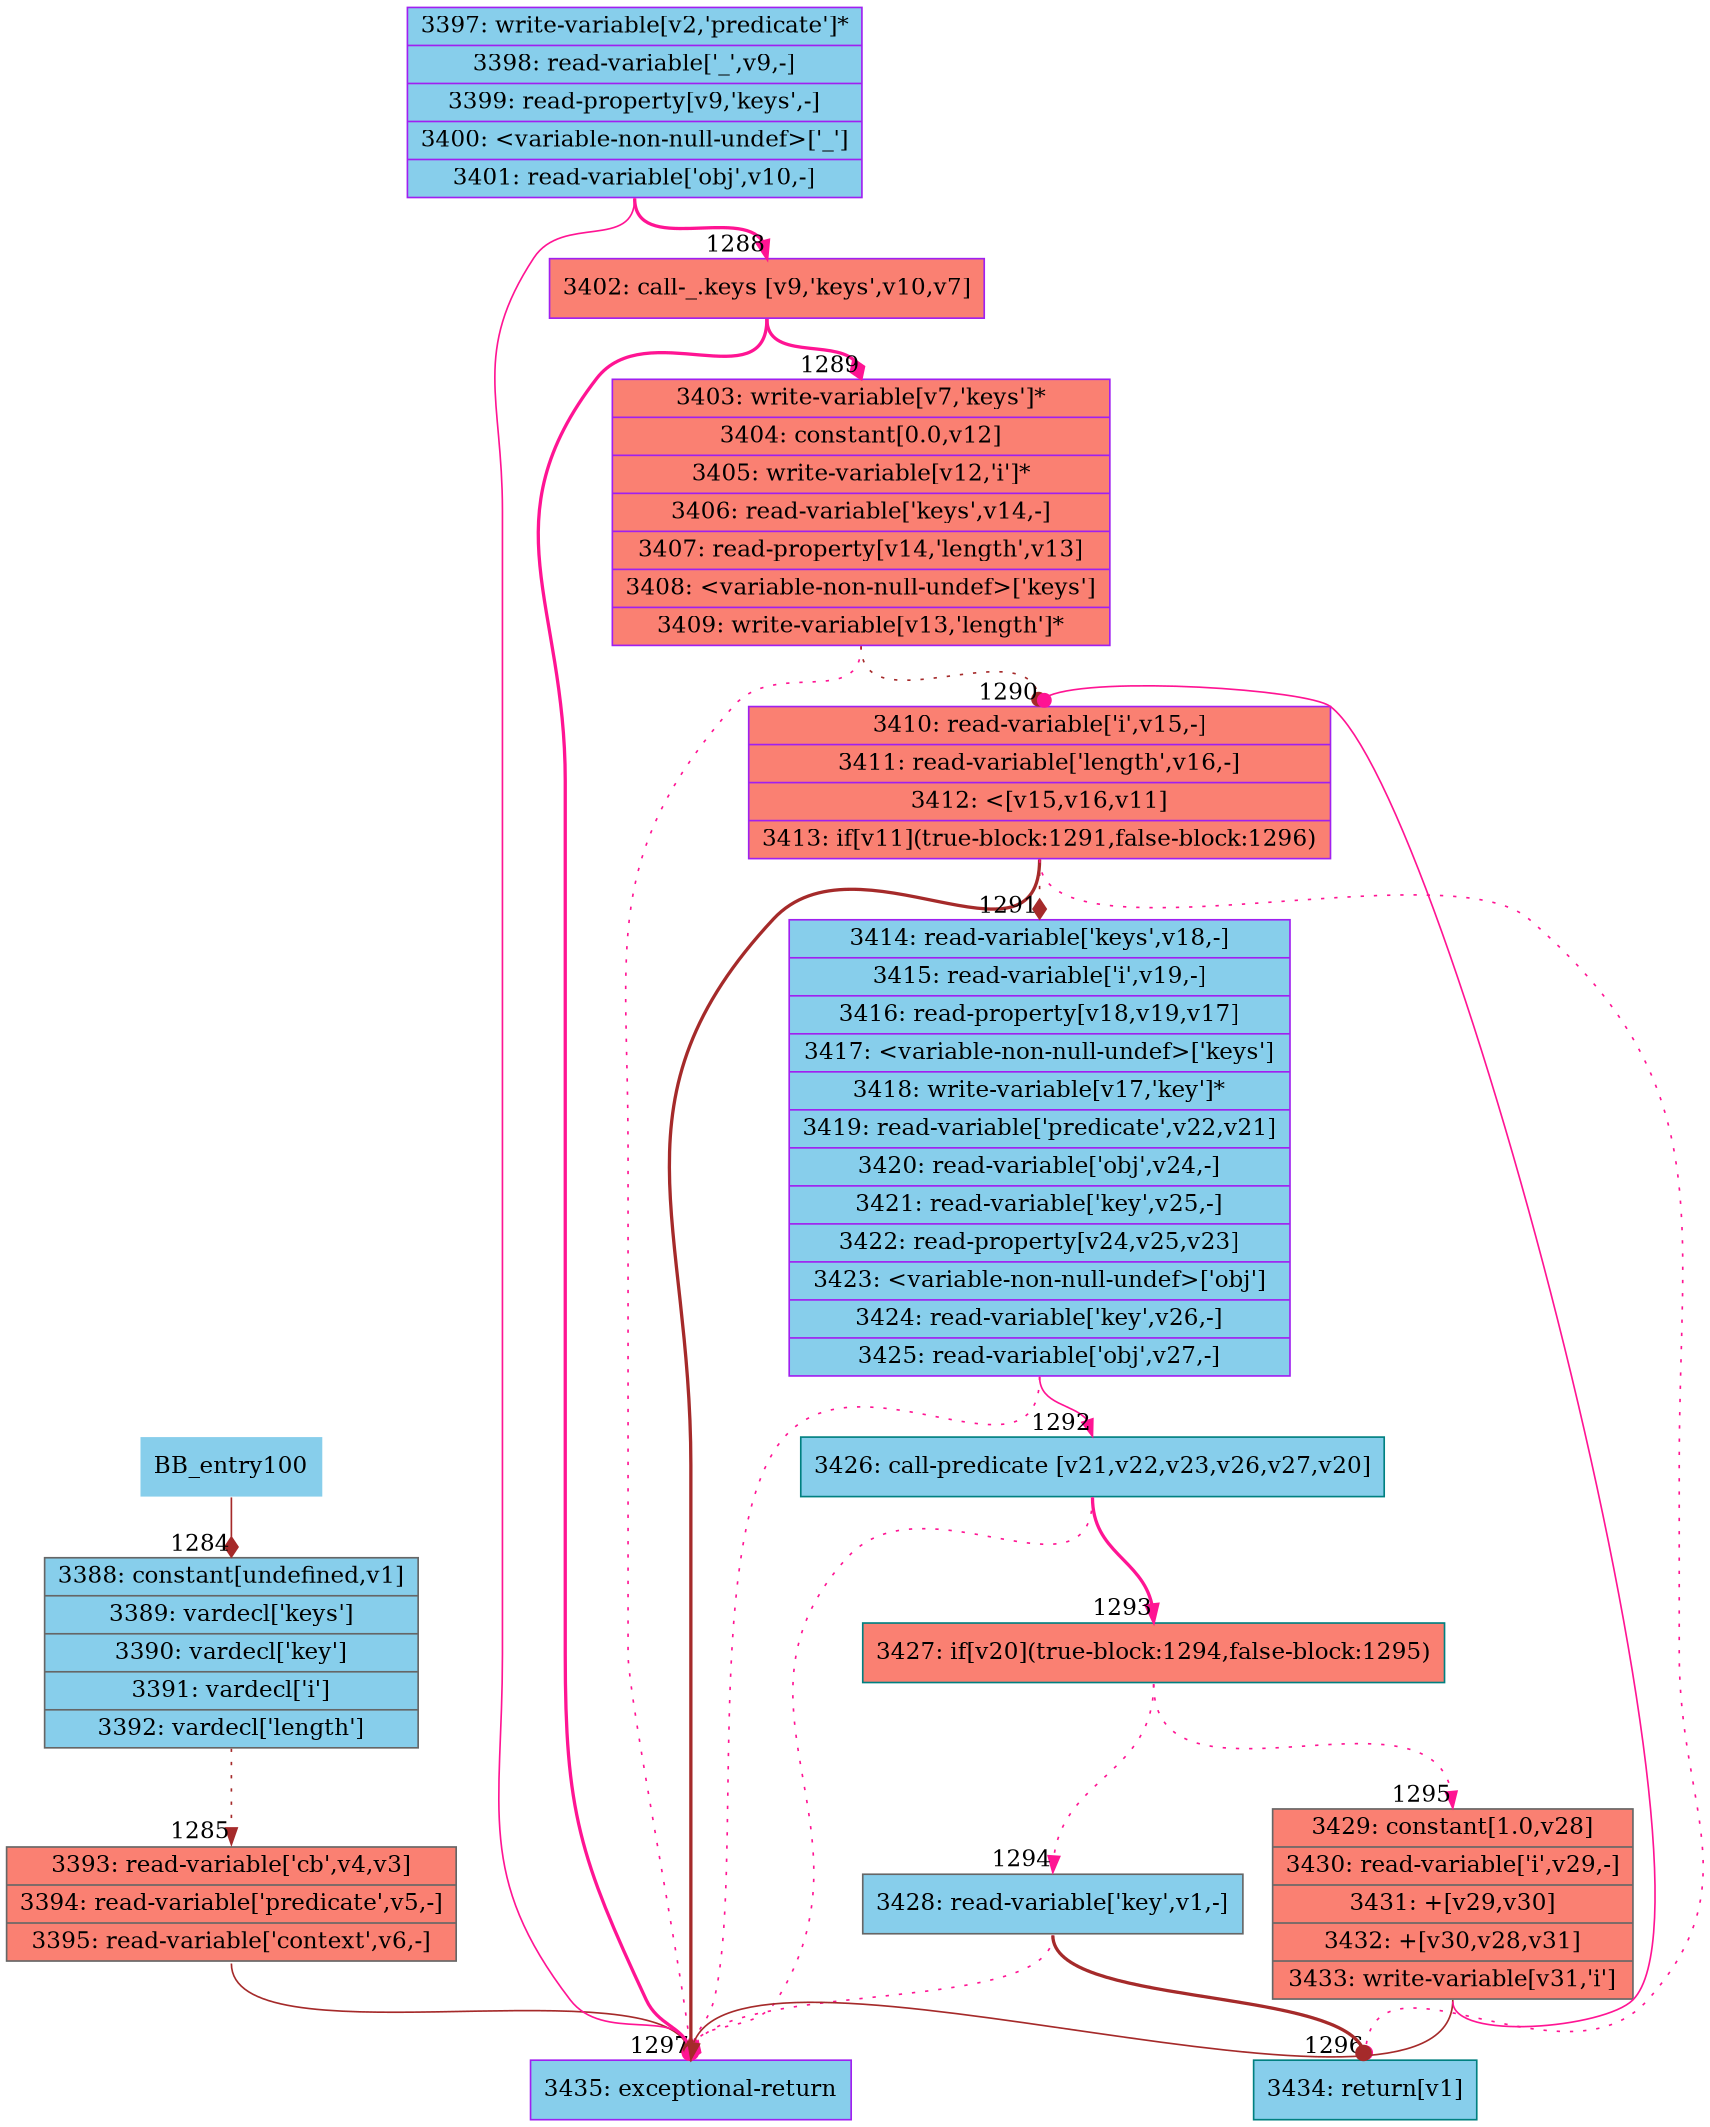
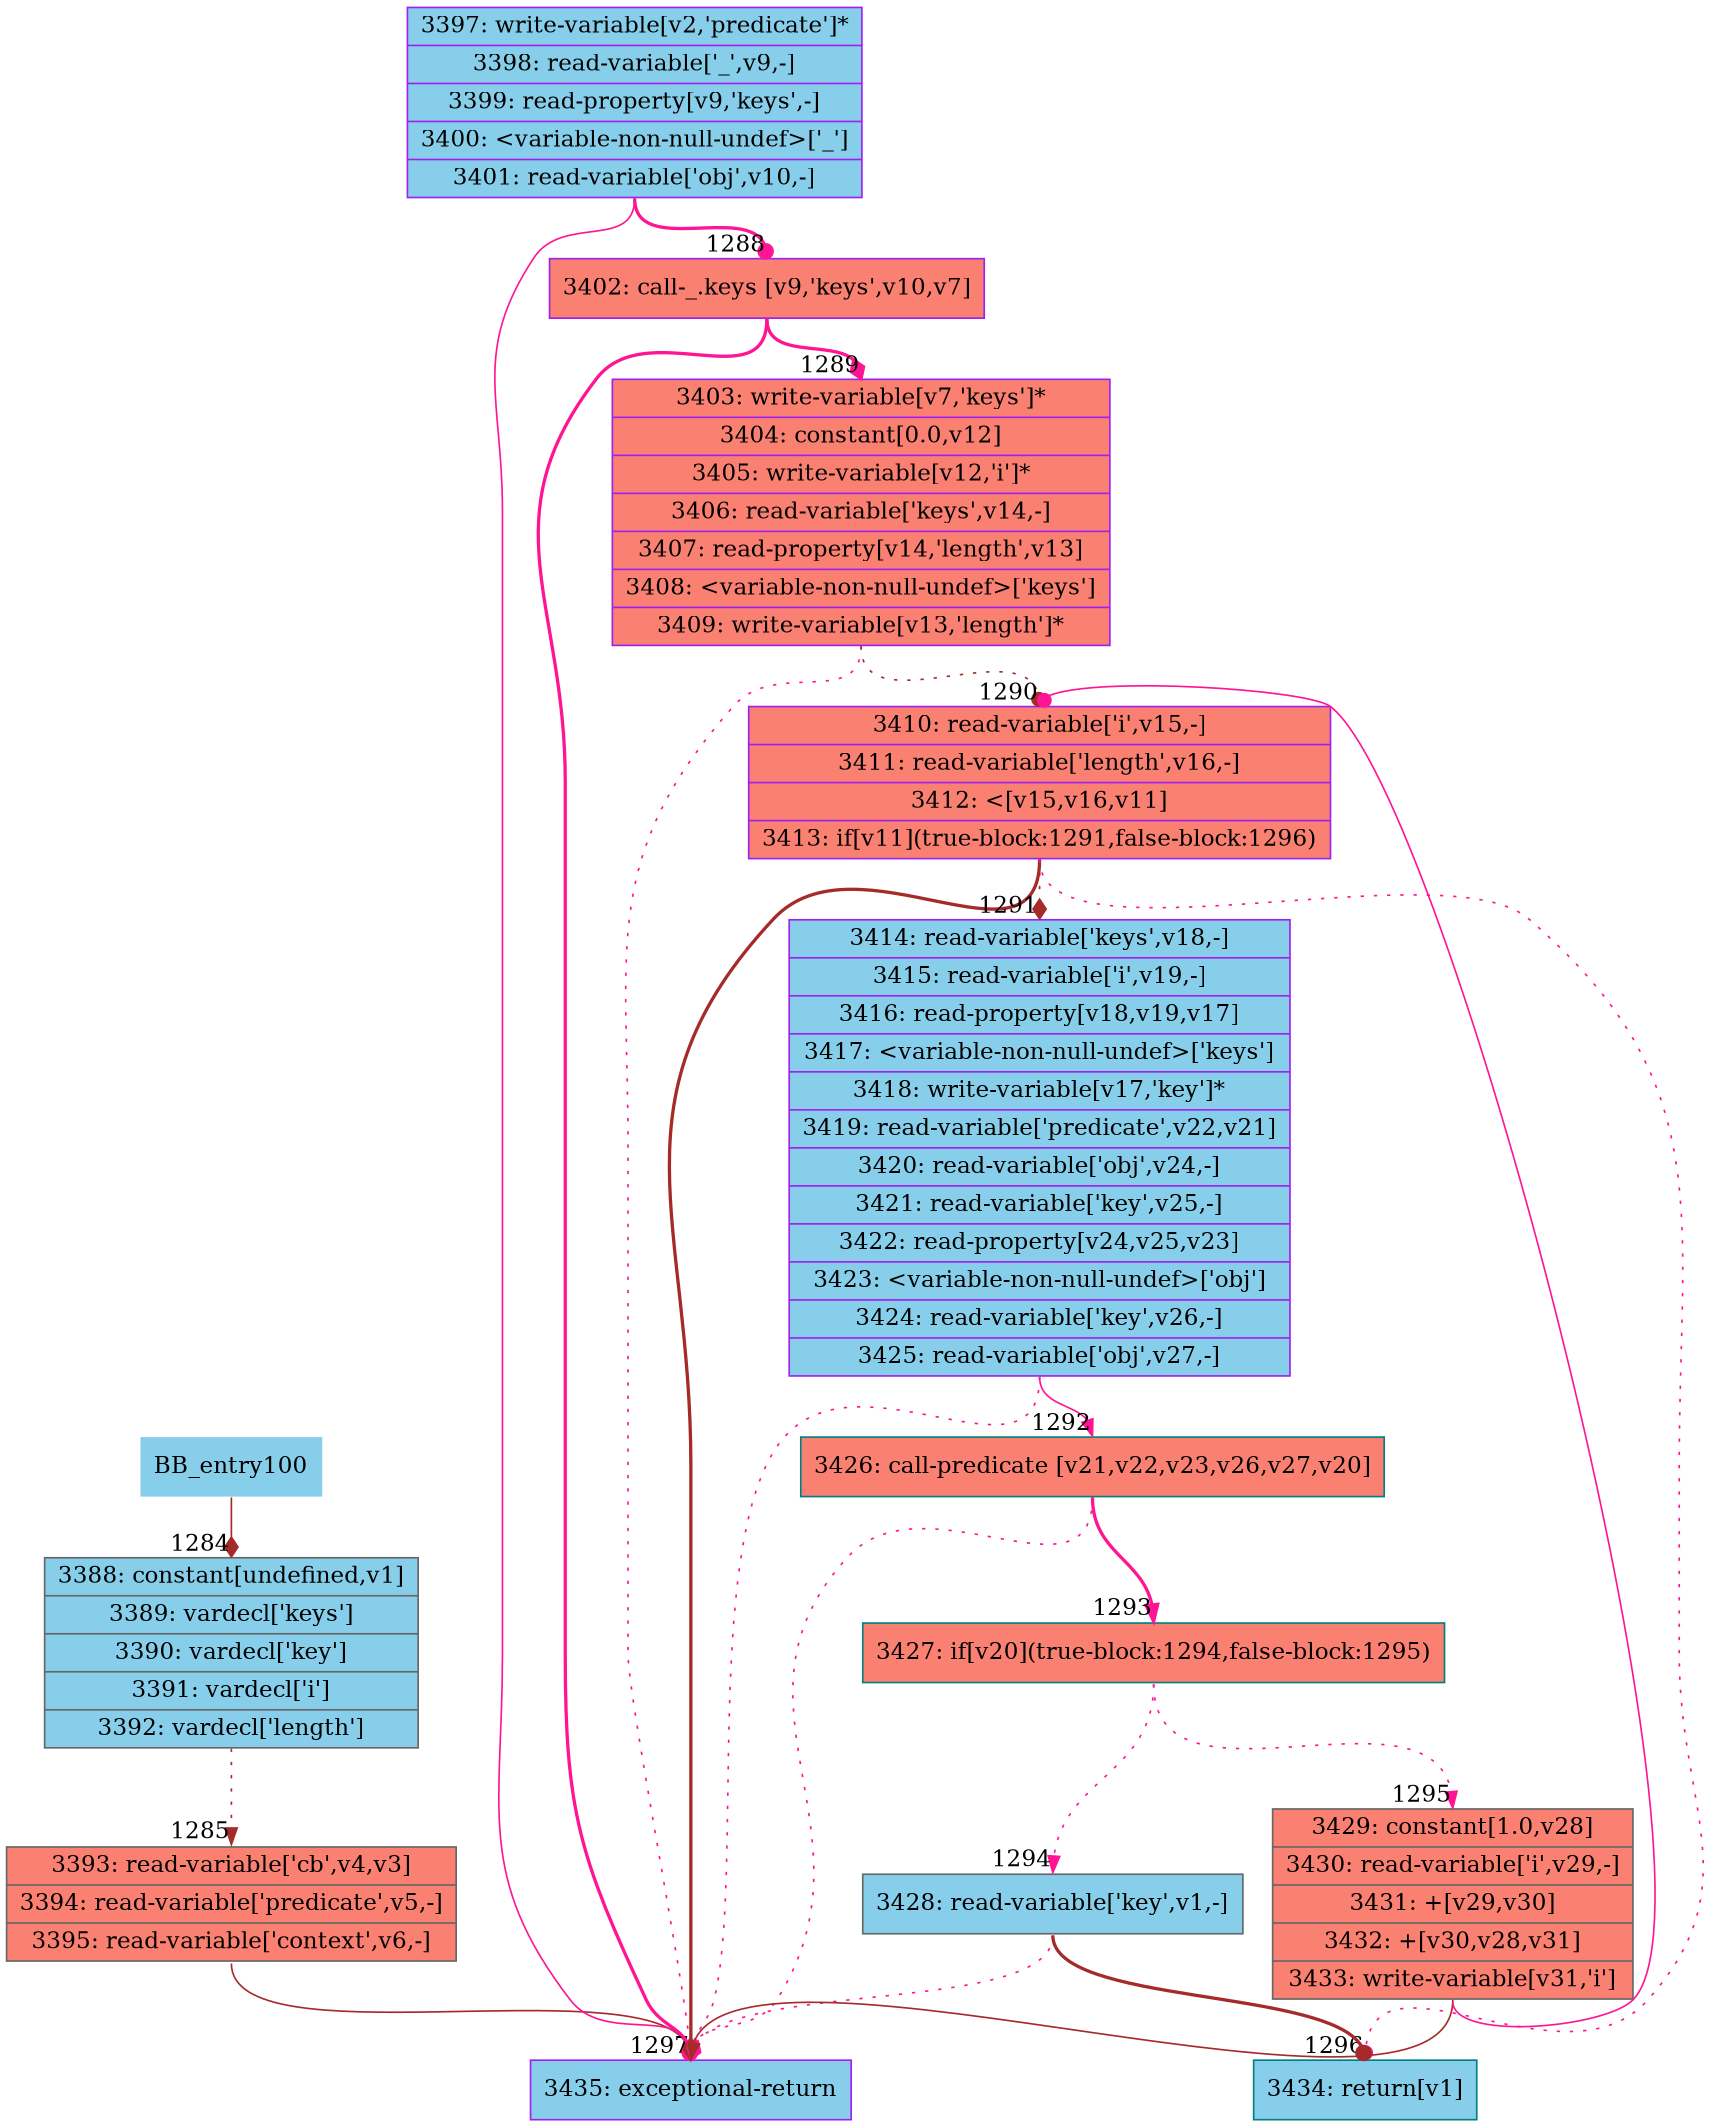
(692, 228) -> (694, 228)
(1092, 1467) -> (1092, 1467)
(737, 1593) -> (737, 1591)
